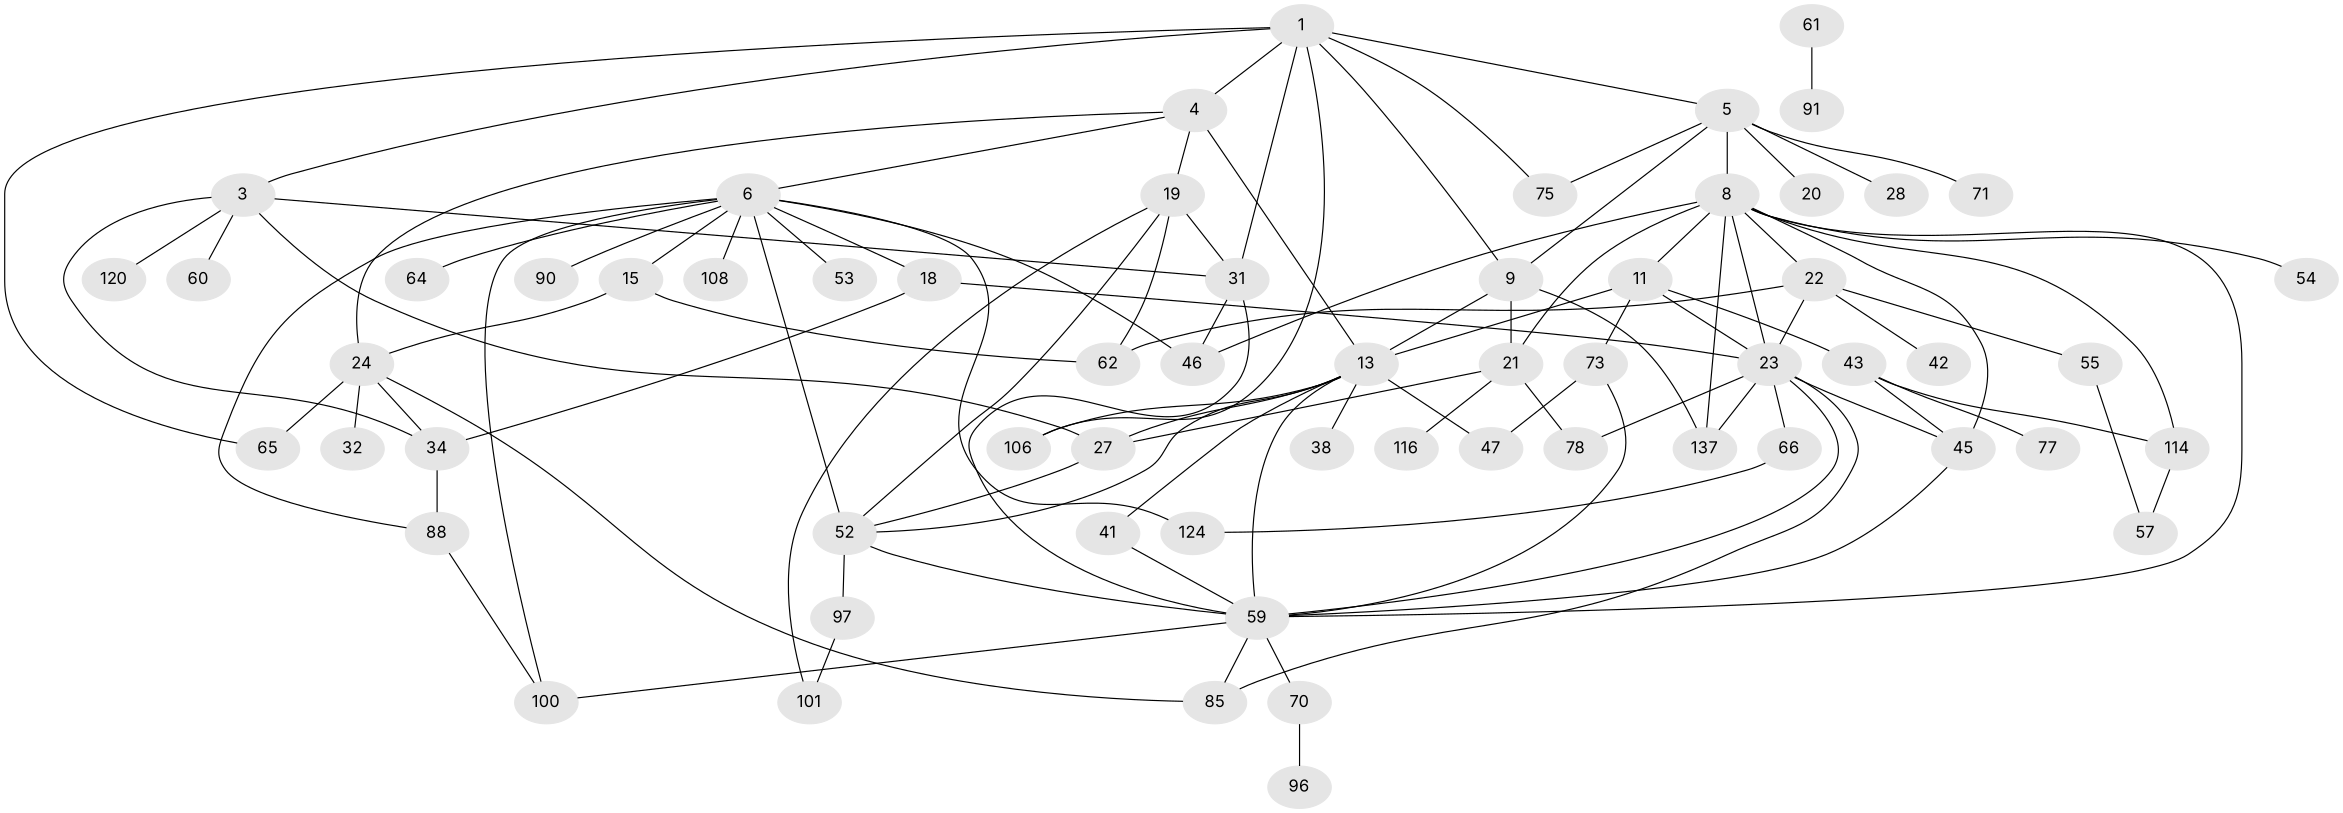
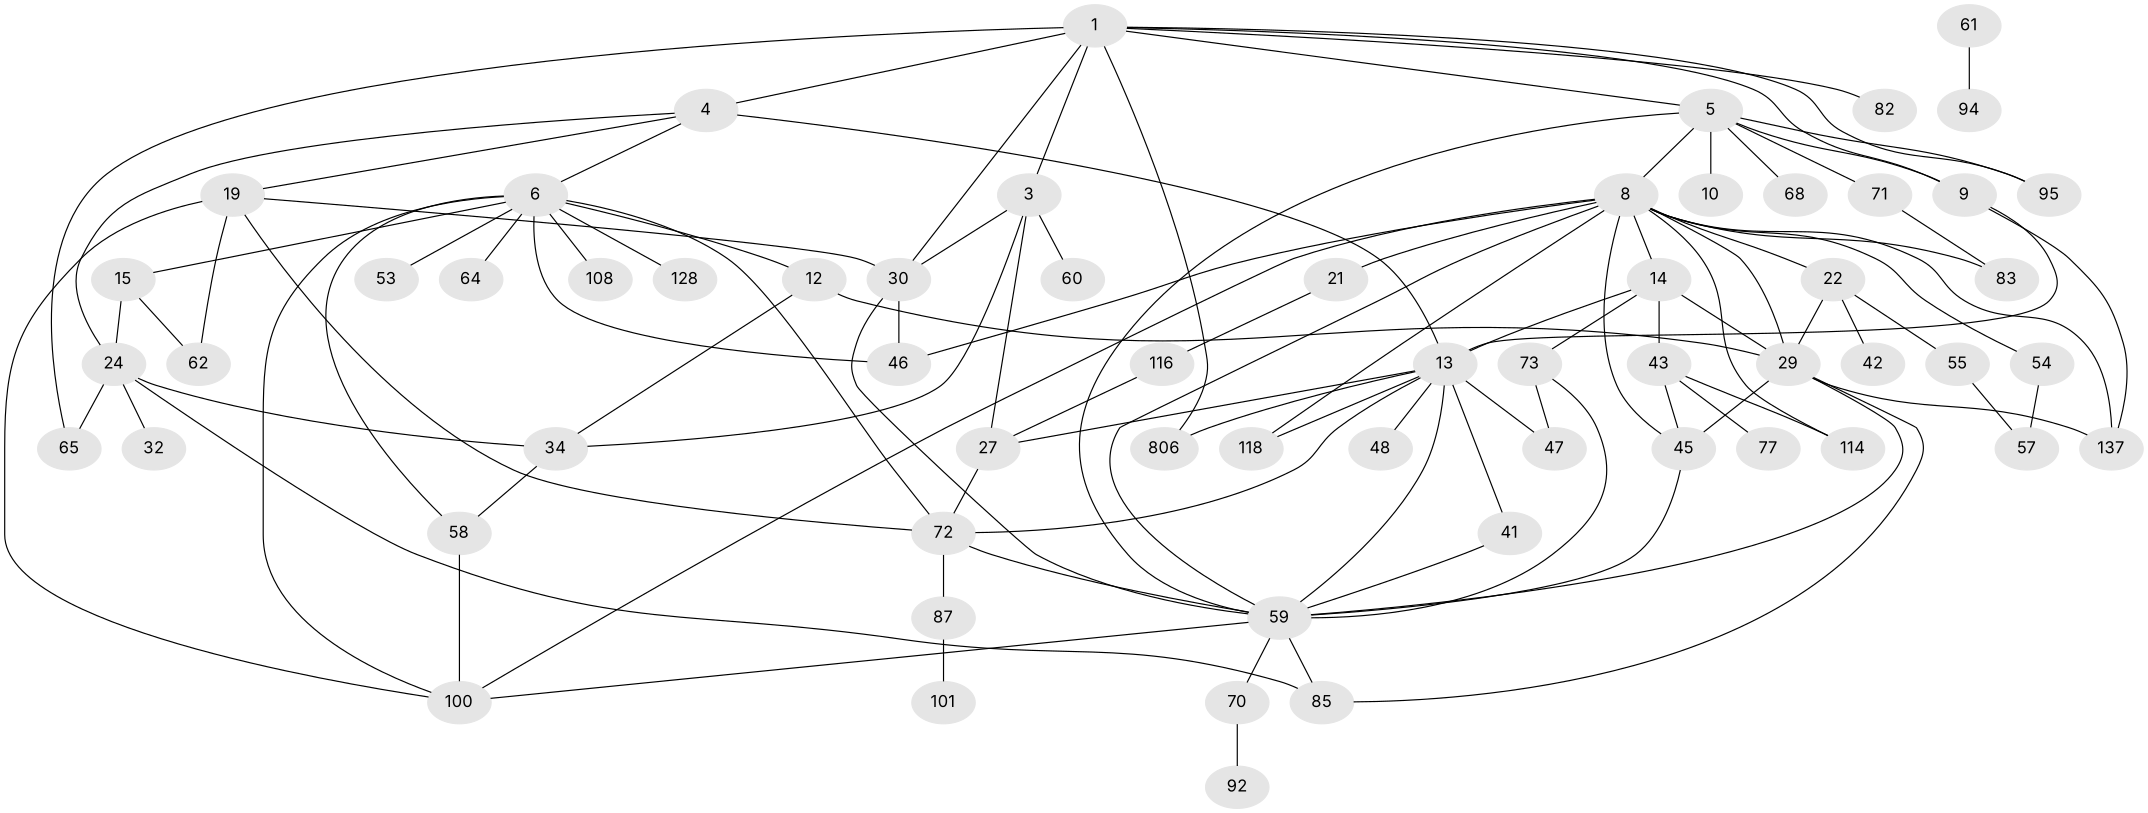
(1812, 110) -> (1969, 110)
none -> (1885, 110)
(1545, 195) -> (2049, 195)
(1812, 195) -> (1711, 195)
(1896, 195) -> (1795, 195)
none -> (1211, 257)
(114, 280) -> none
(546, 280) -> none
(929, 280) -> (814, 280)
(1237, 280) -> (899, 280)
(1640, 280) -> (1659, 280)
none -> (2007, 280)
(1440, 310) -> none
(1511, 322) -> none
(1770, 364) -> (1788, 364)
(899, 381) -> (12, 551)
none -> (1019, 391)
(1316, 405) -> (1075, 407)
(1019, 449) -> (1164, 449)
none -> (1251, 449)
(1322, 449) -> (1381, 449)
(1576, 449) -> none
(1790, 449) -> none
(2161, 491) -> (2035, 406)
(437, 533) -> (459, 533)
(845, 533) -> (944, 533)
(1193, 533) -> (685, 280)
(842, 618) -> (944, 618)
(1300, 787) -> (1237, 787)
